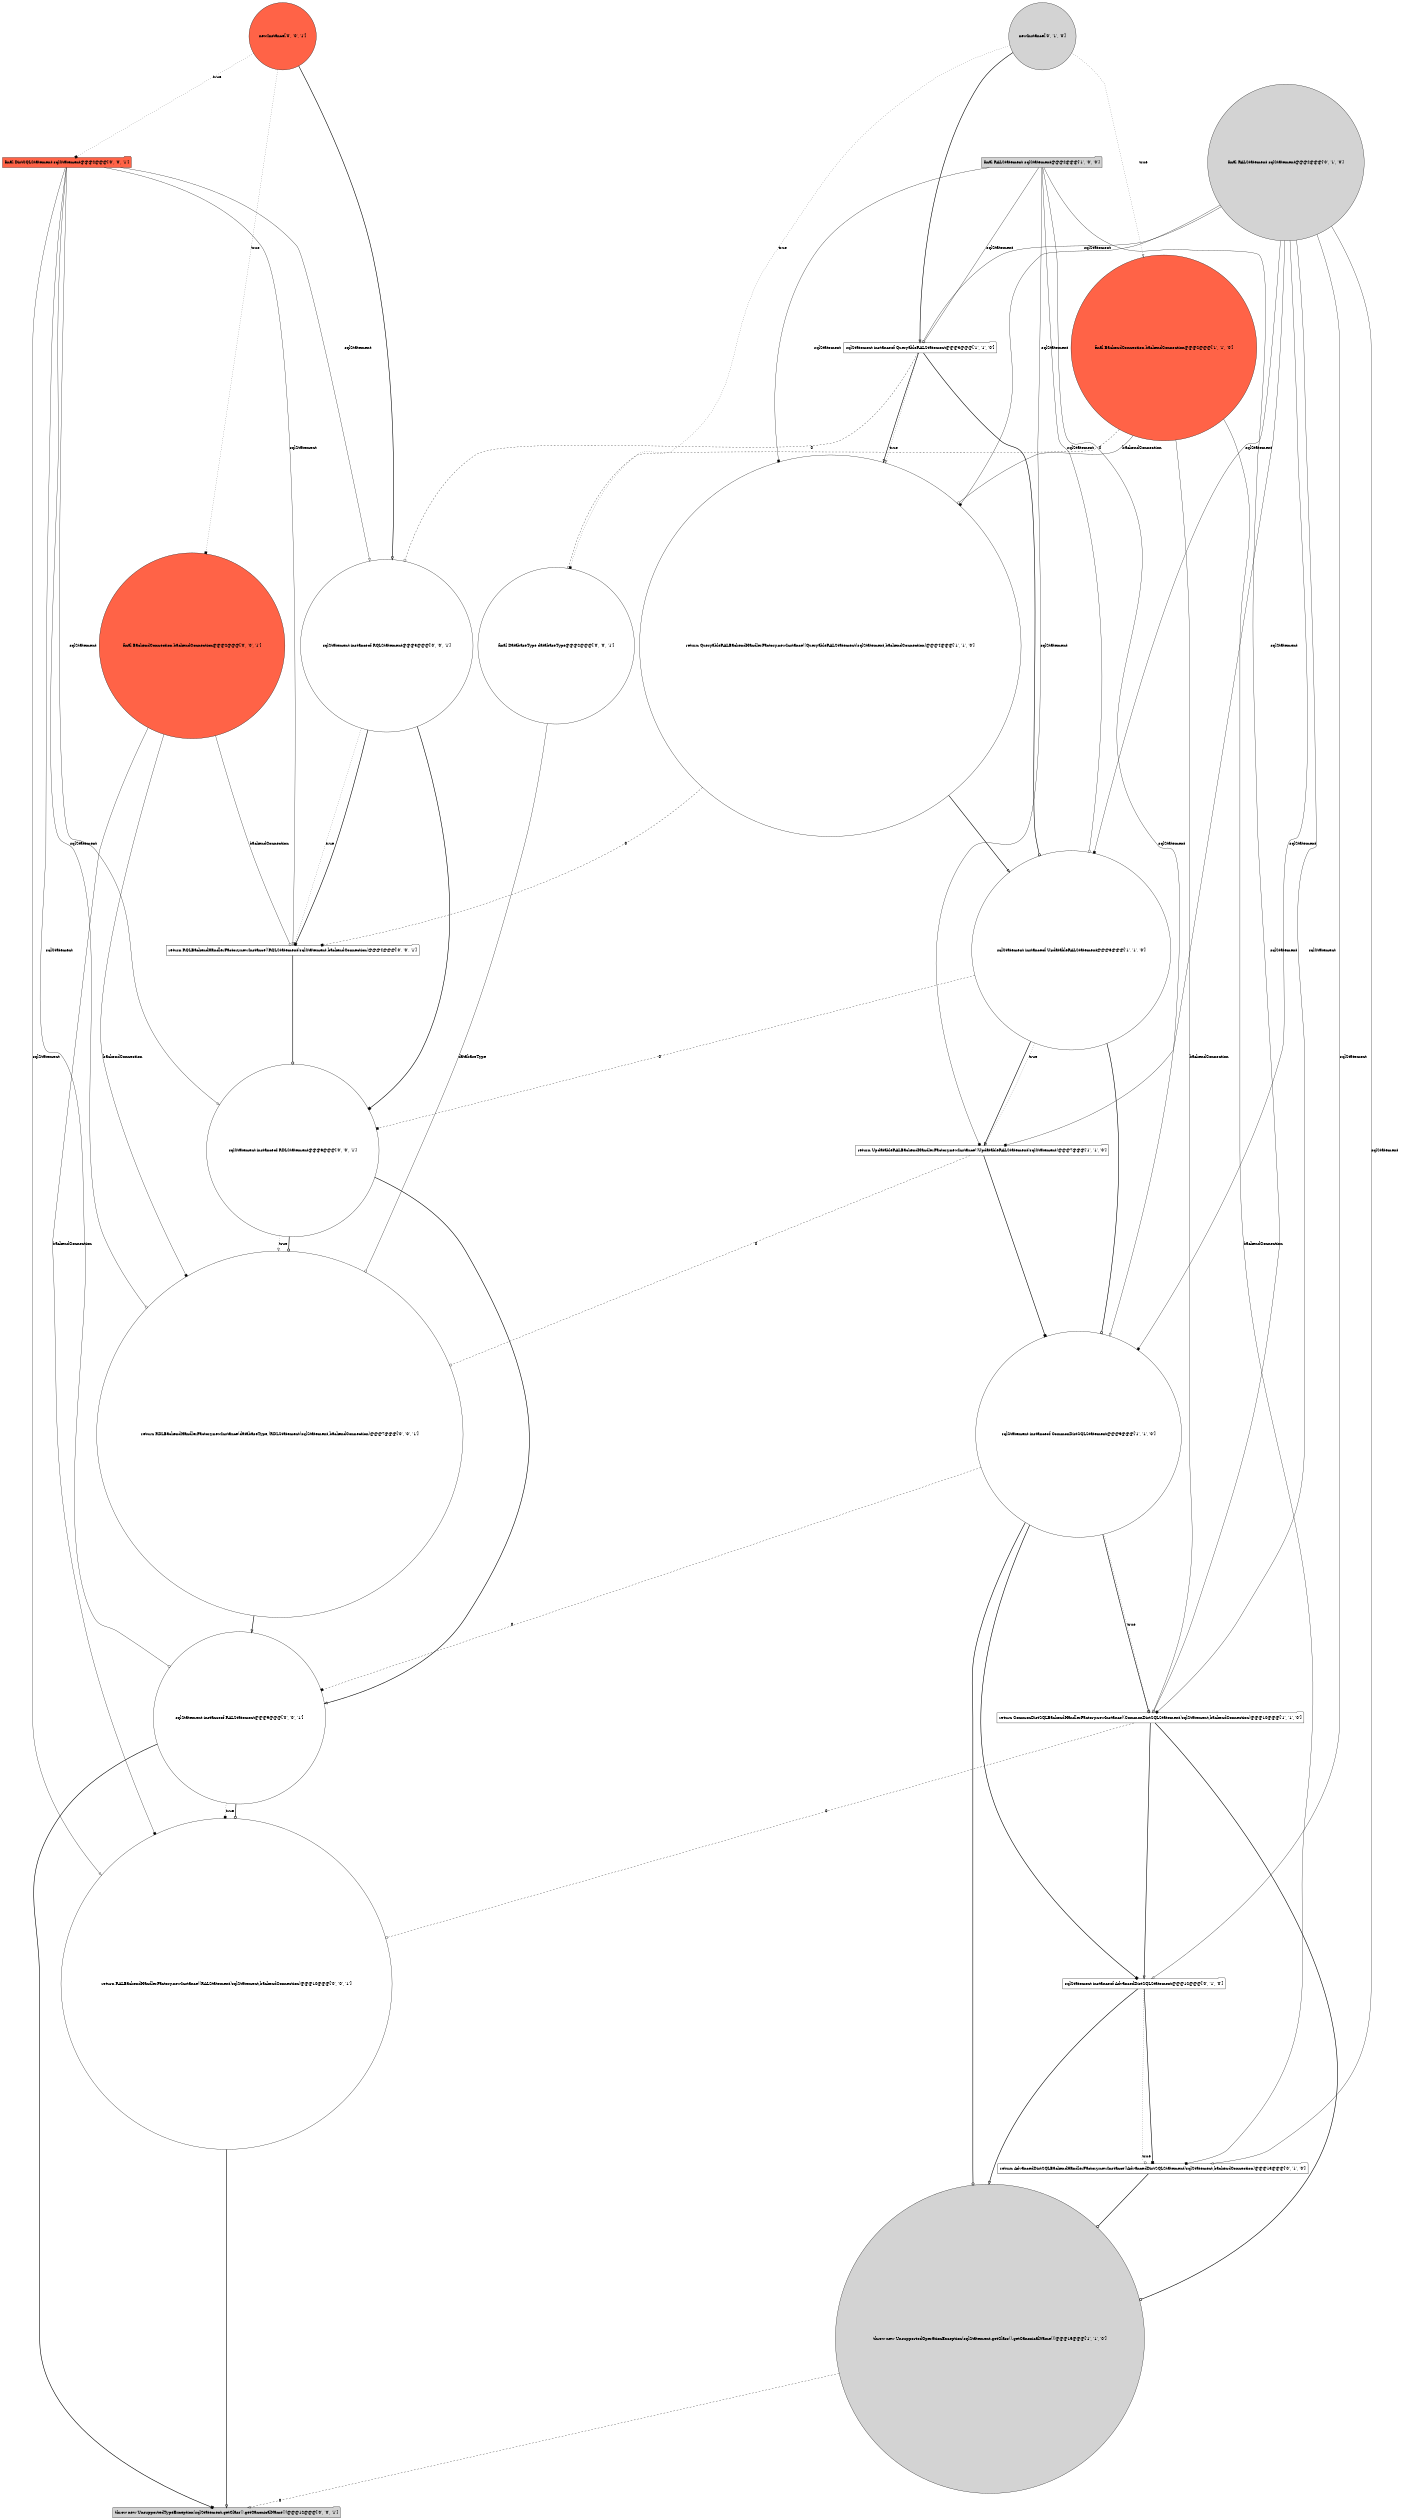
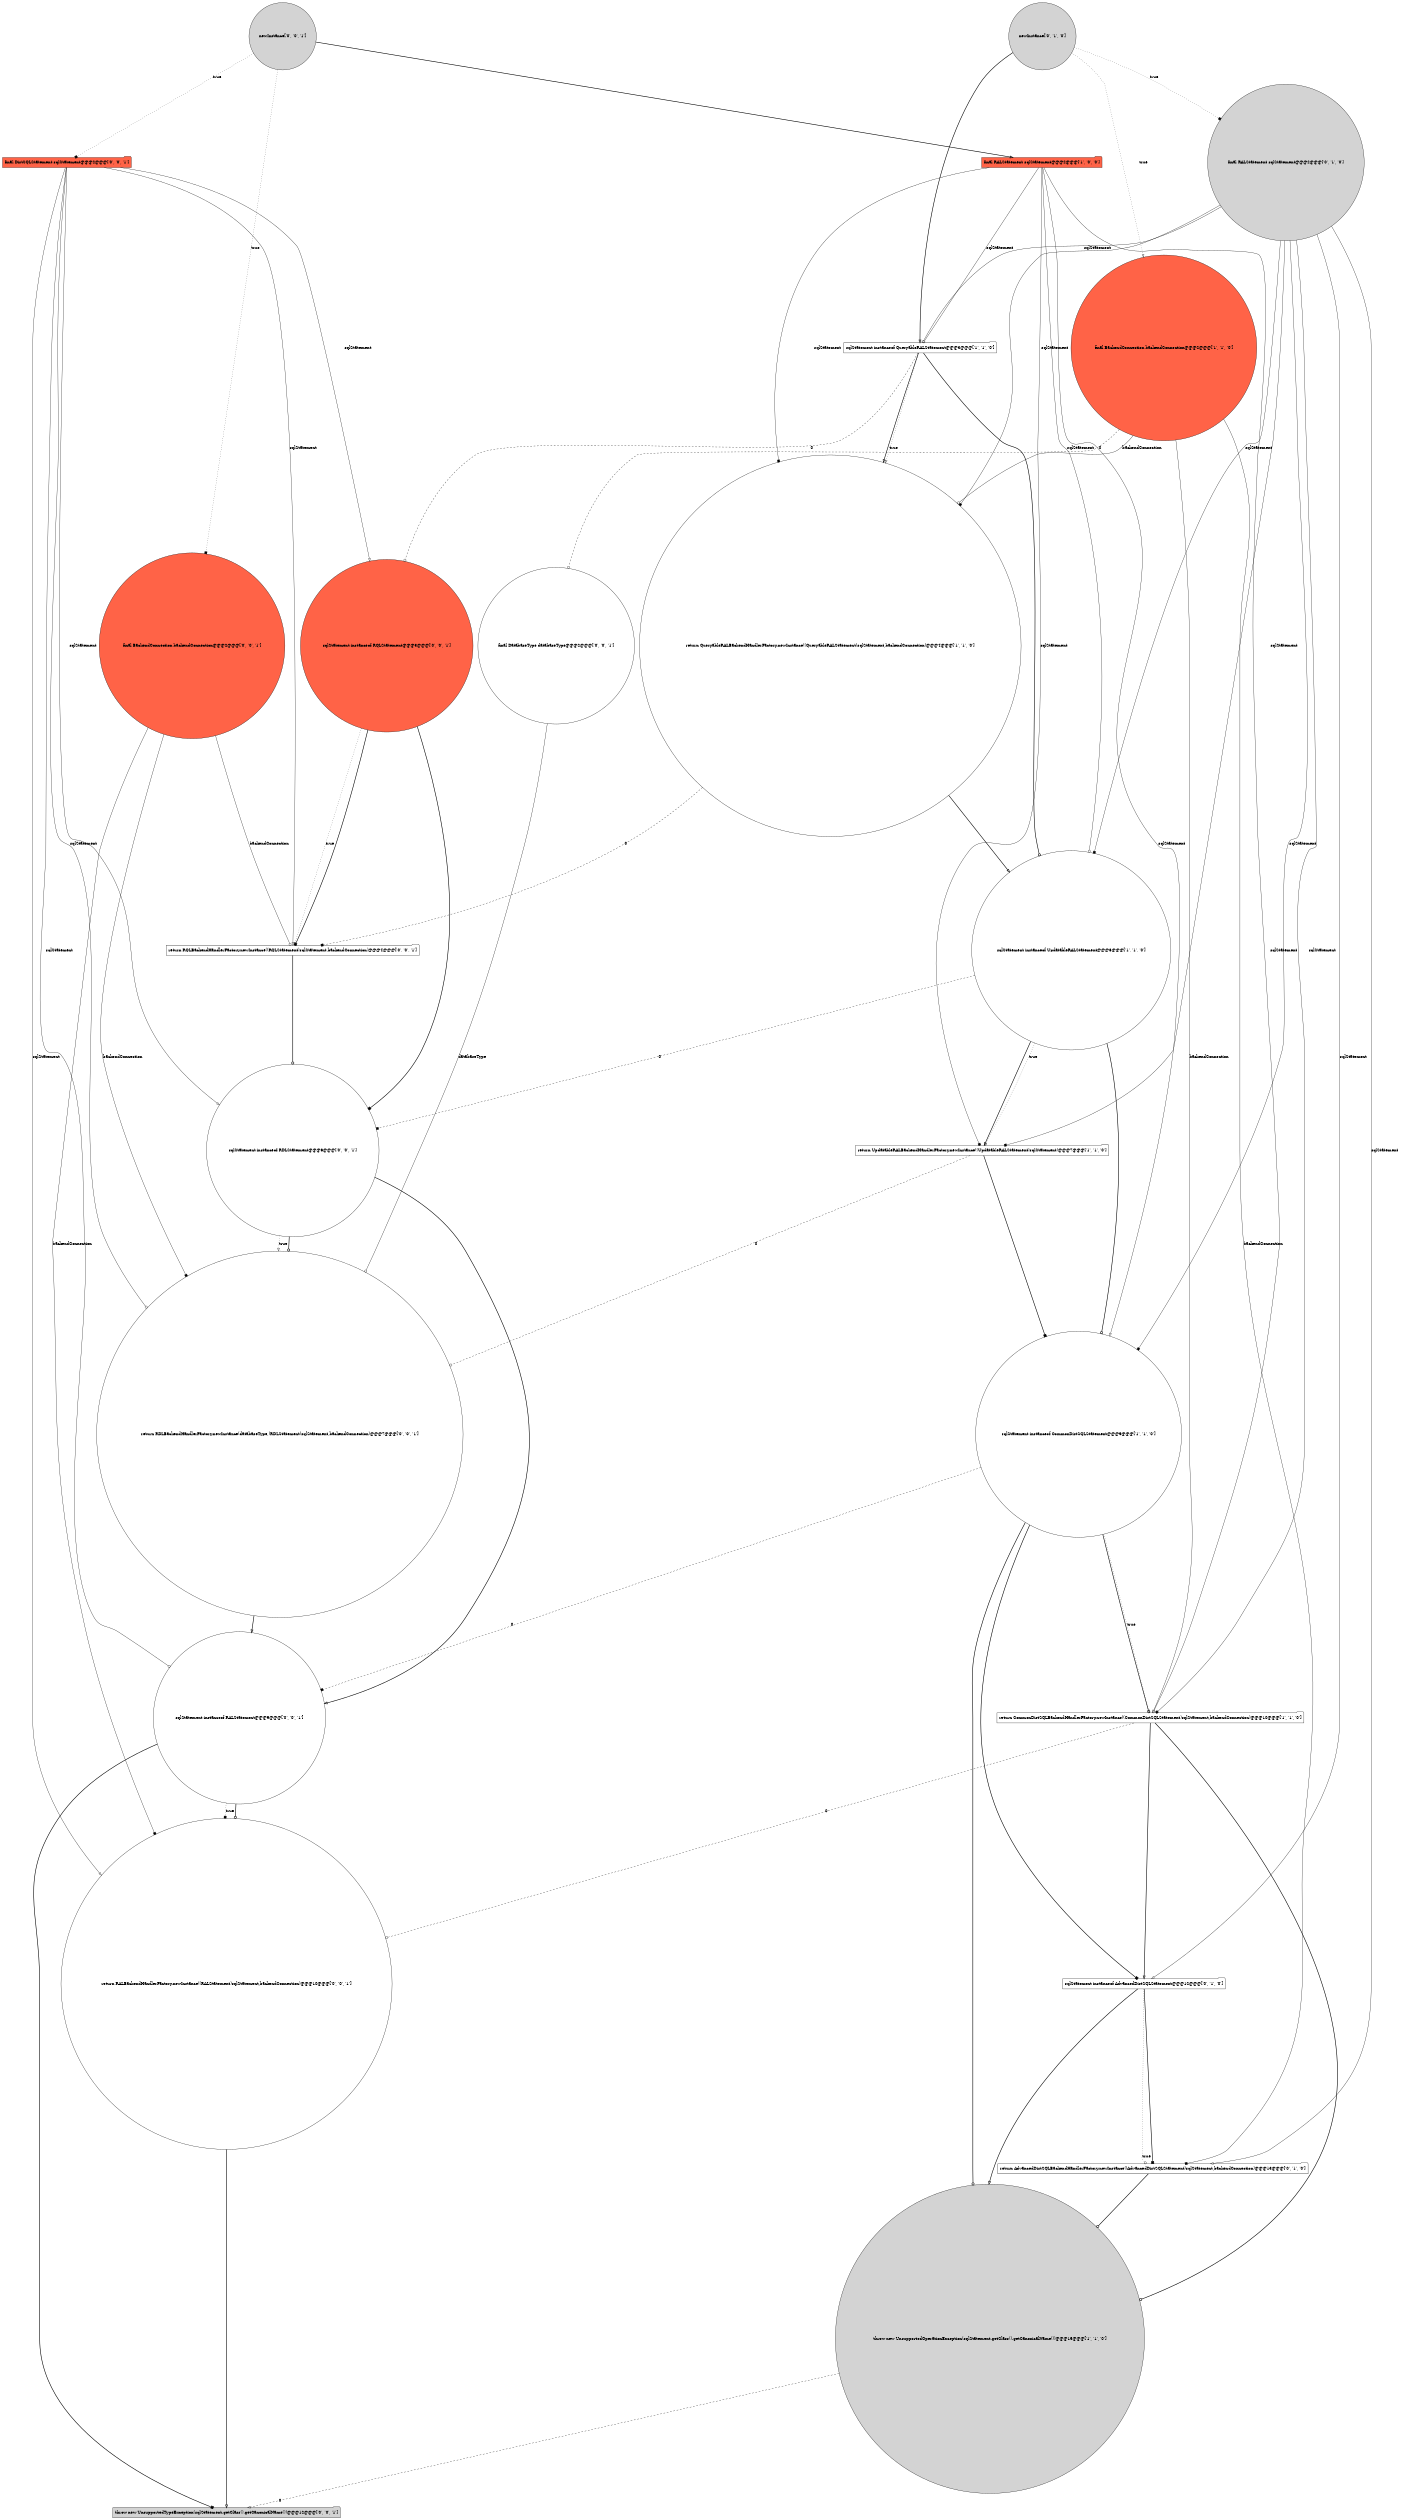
(283, 36) -> (283, 36)
(1042, 163) -> (1042, 163)
(756, 285) -> (1148, 78)
(381, 304) -> (663, 100)
(387, 646) -> (387, 646)
